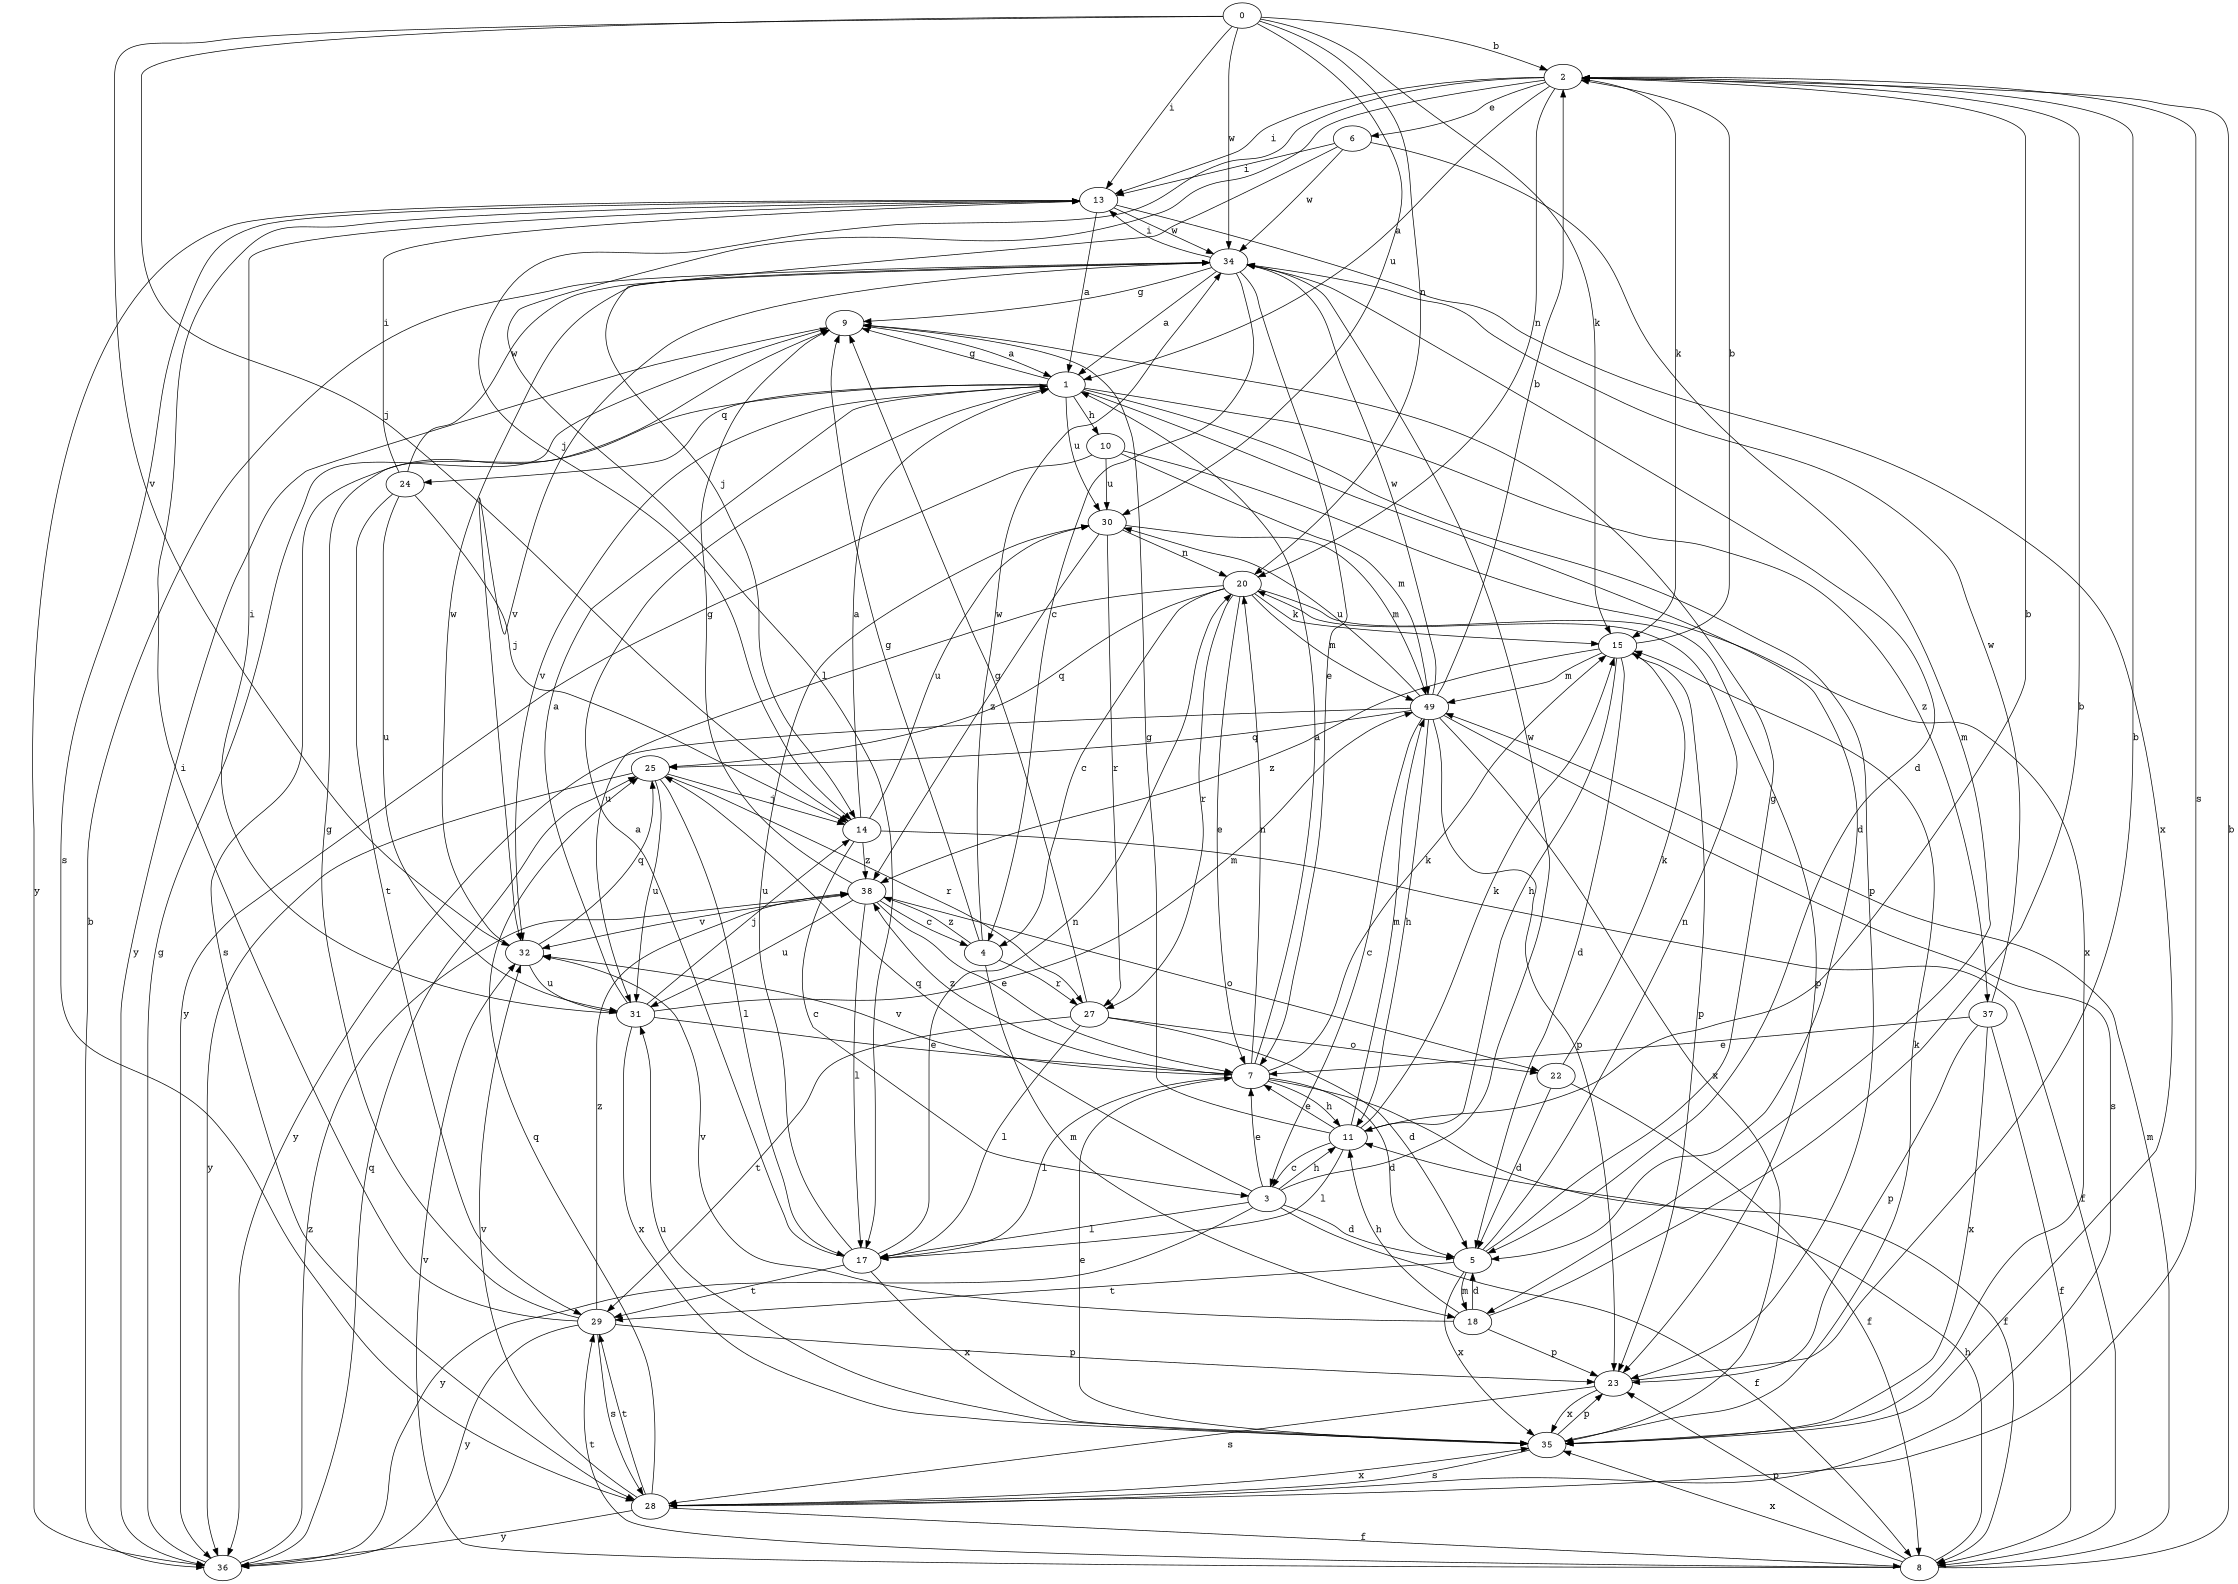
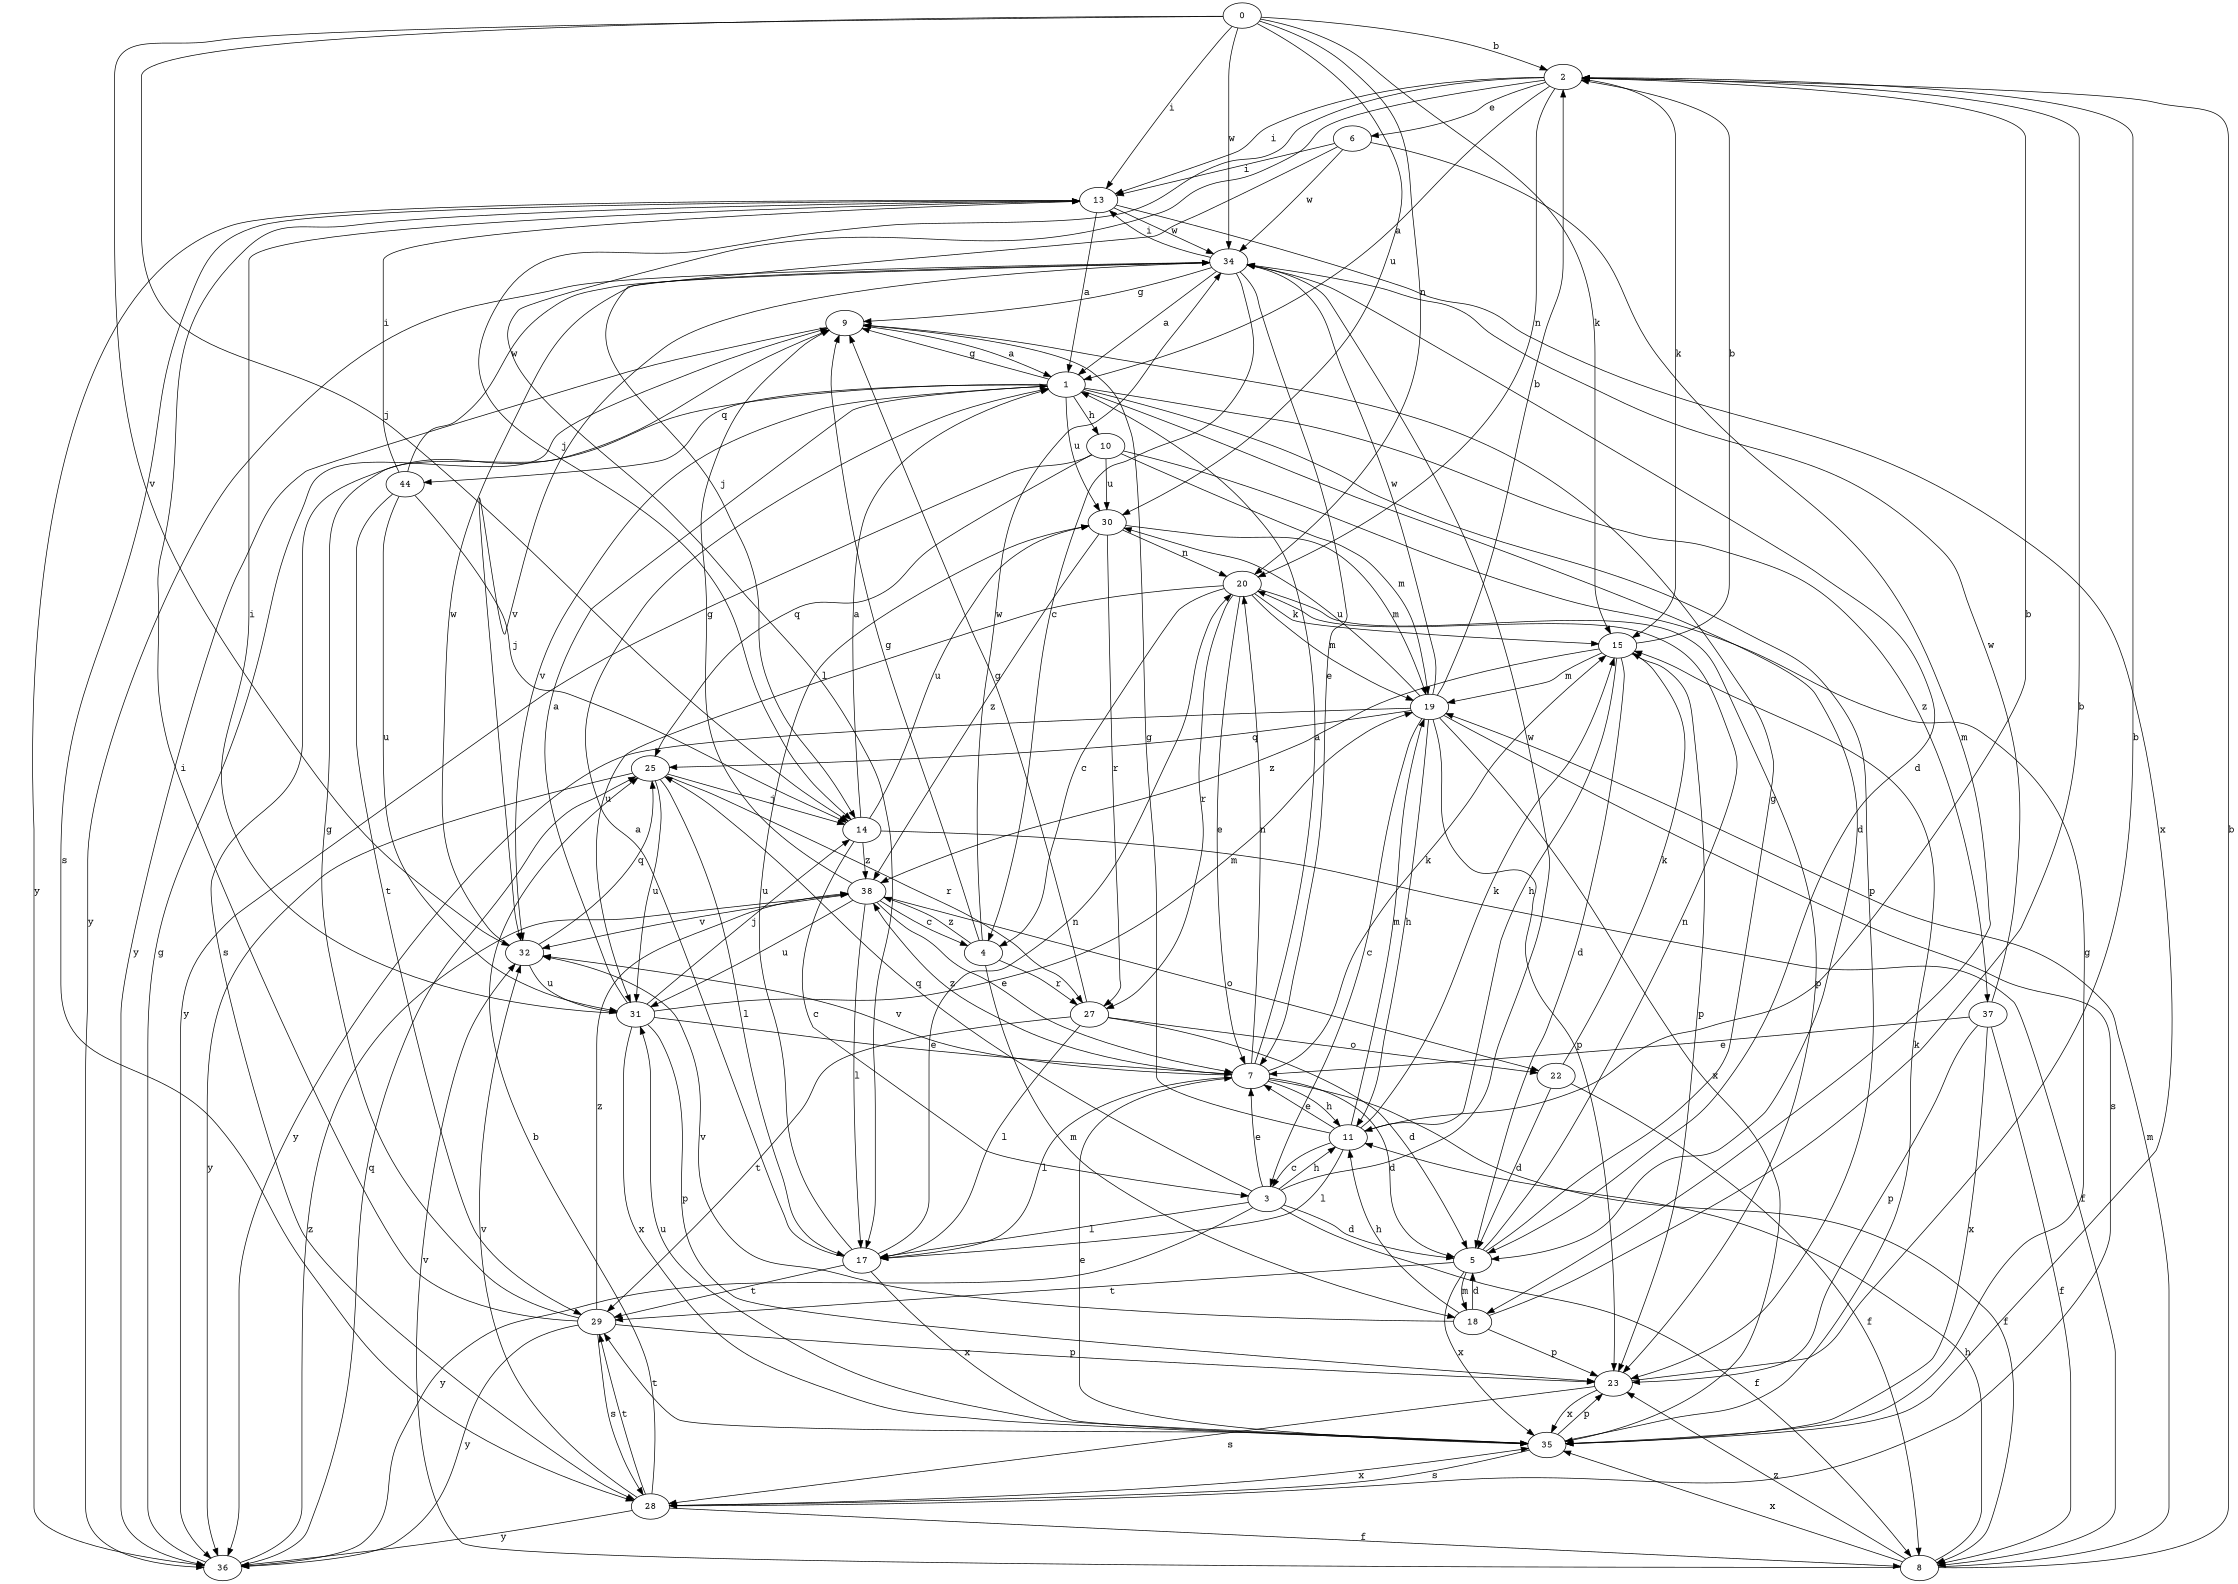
(405, 484) -> (405, 484)
(1430, 707) -> (1430, 707)
(964, 718) -> (878, 595)
(91, 922) -> (91, 922)
(2087, 953) -> (2087, 953)
(536, 1137) -> (536, 1137)
(2196, 1176) -> none
none -> (1011, 1334)
(1776, 1476) -> (1776, 1476)
(1167, 1556) -> (1050, 1431)
